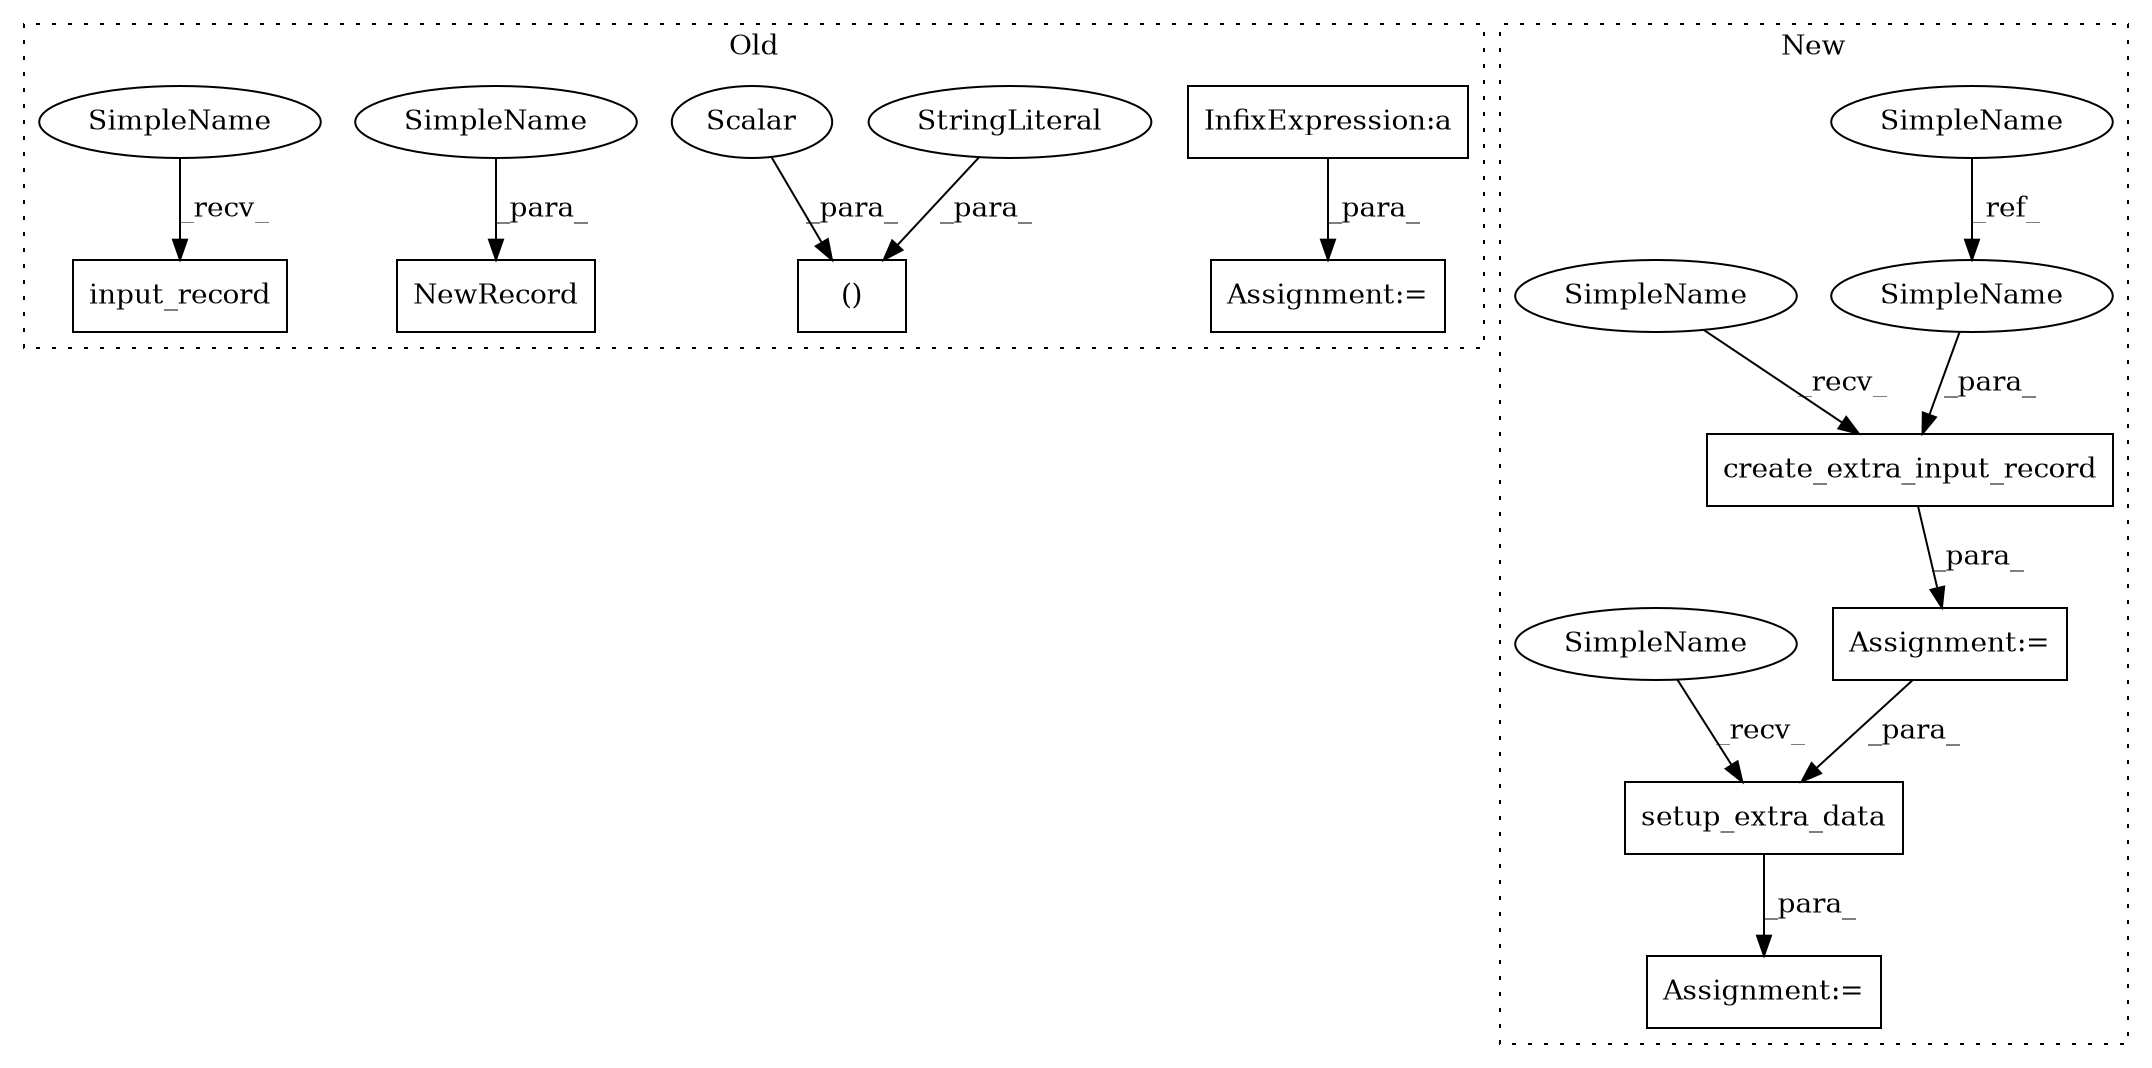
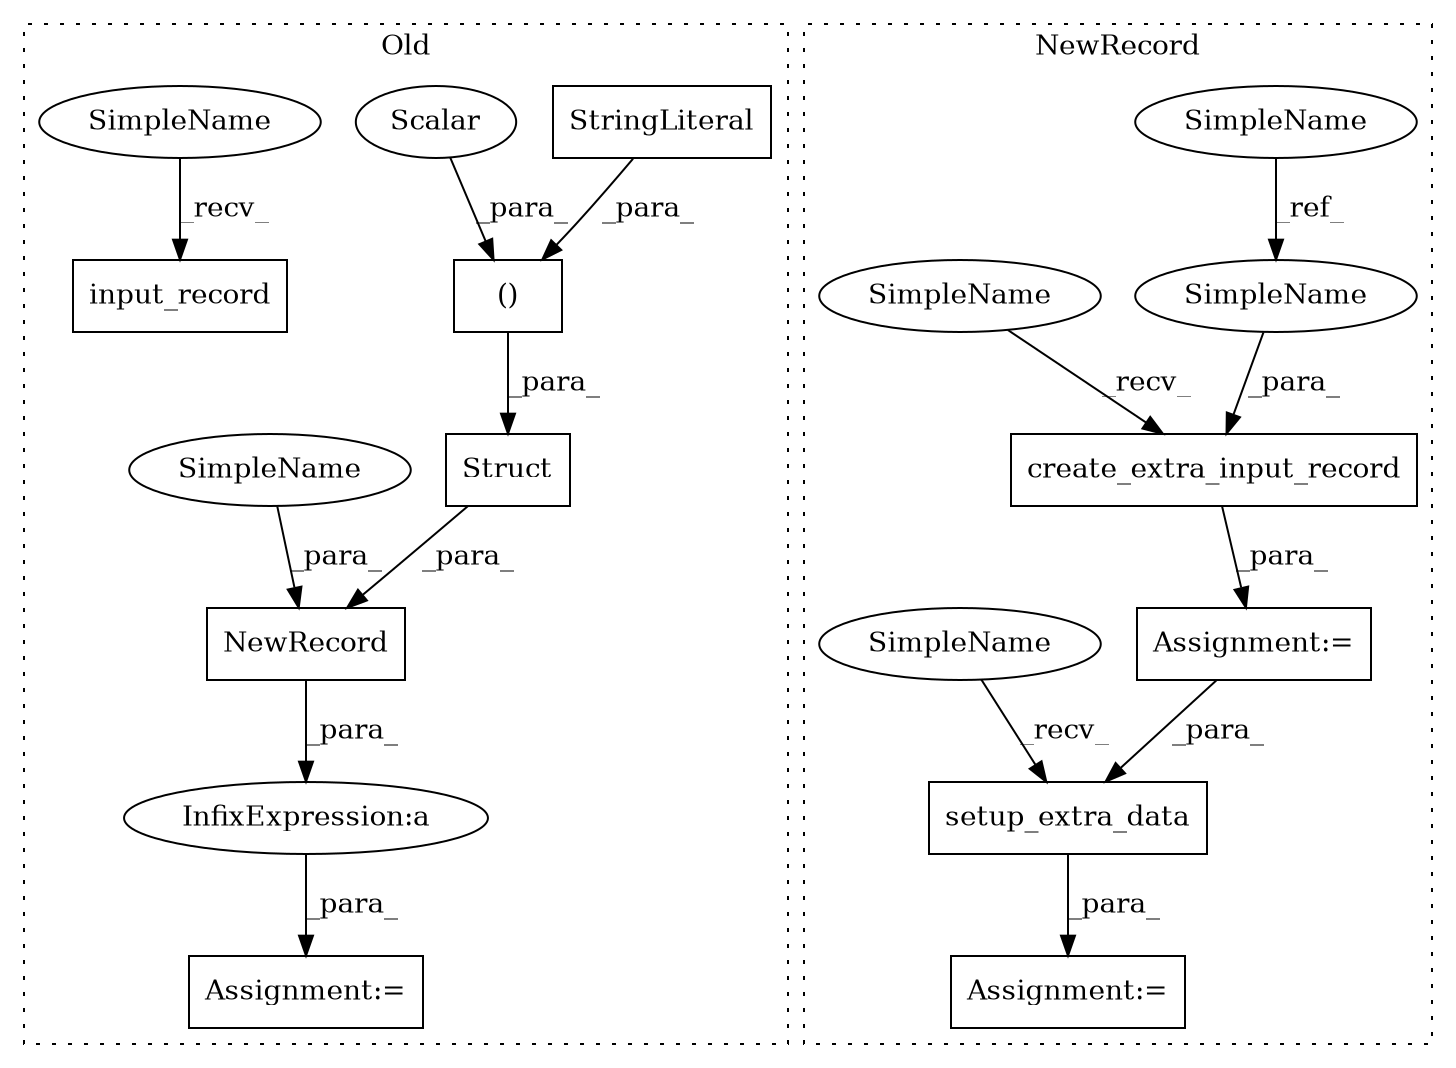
(1814, 47) -> (1118, 47)
(1010, 122) -> (662, 122)
(1328, 122) -> (306, 818)
none -> (508, 470)
none -> (306, 721)
